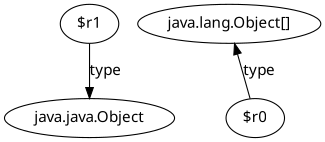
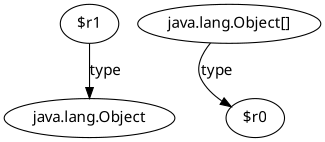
(244, 76) -> (199, 75)
(90, 118) -> (90, 118)
